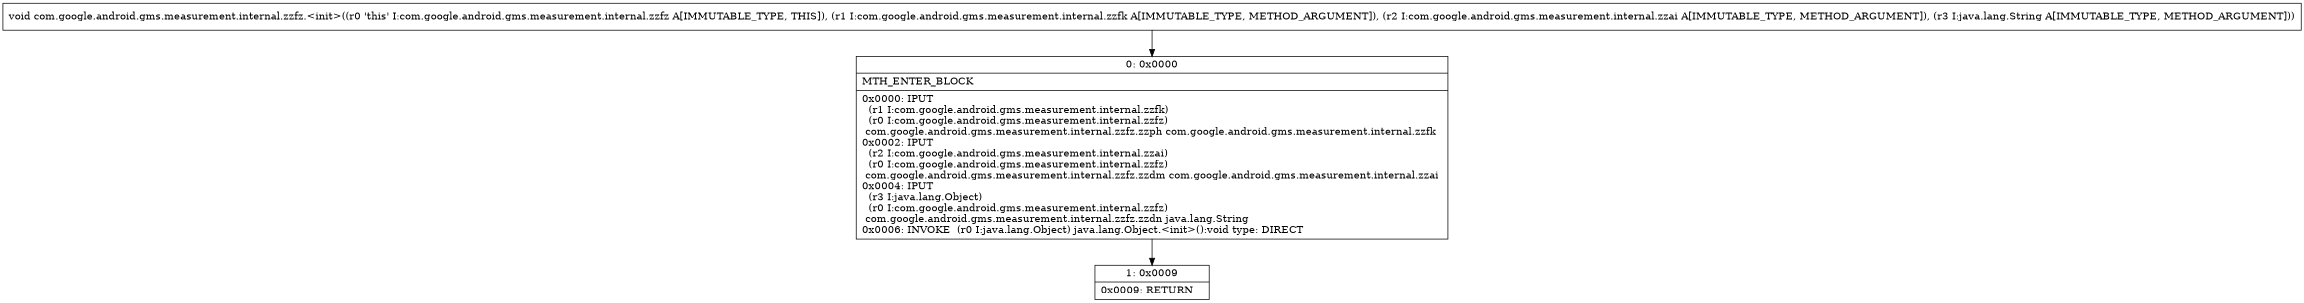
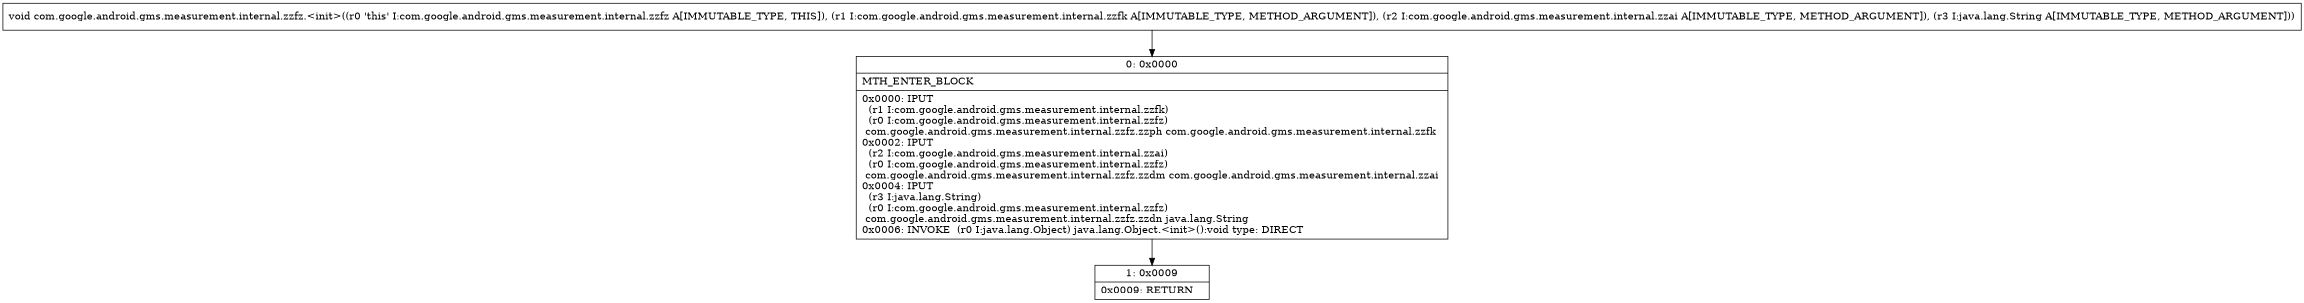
(922, 197) -> (922, 197)
